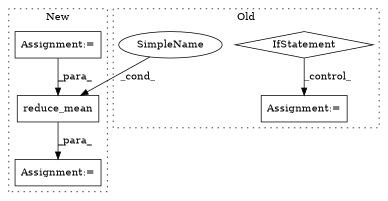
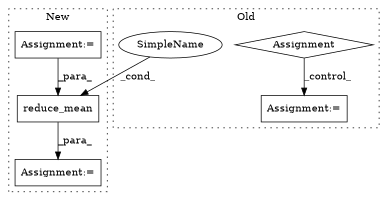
(304, 45) -> (304, 45)
